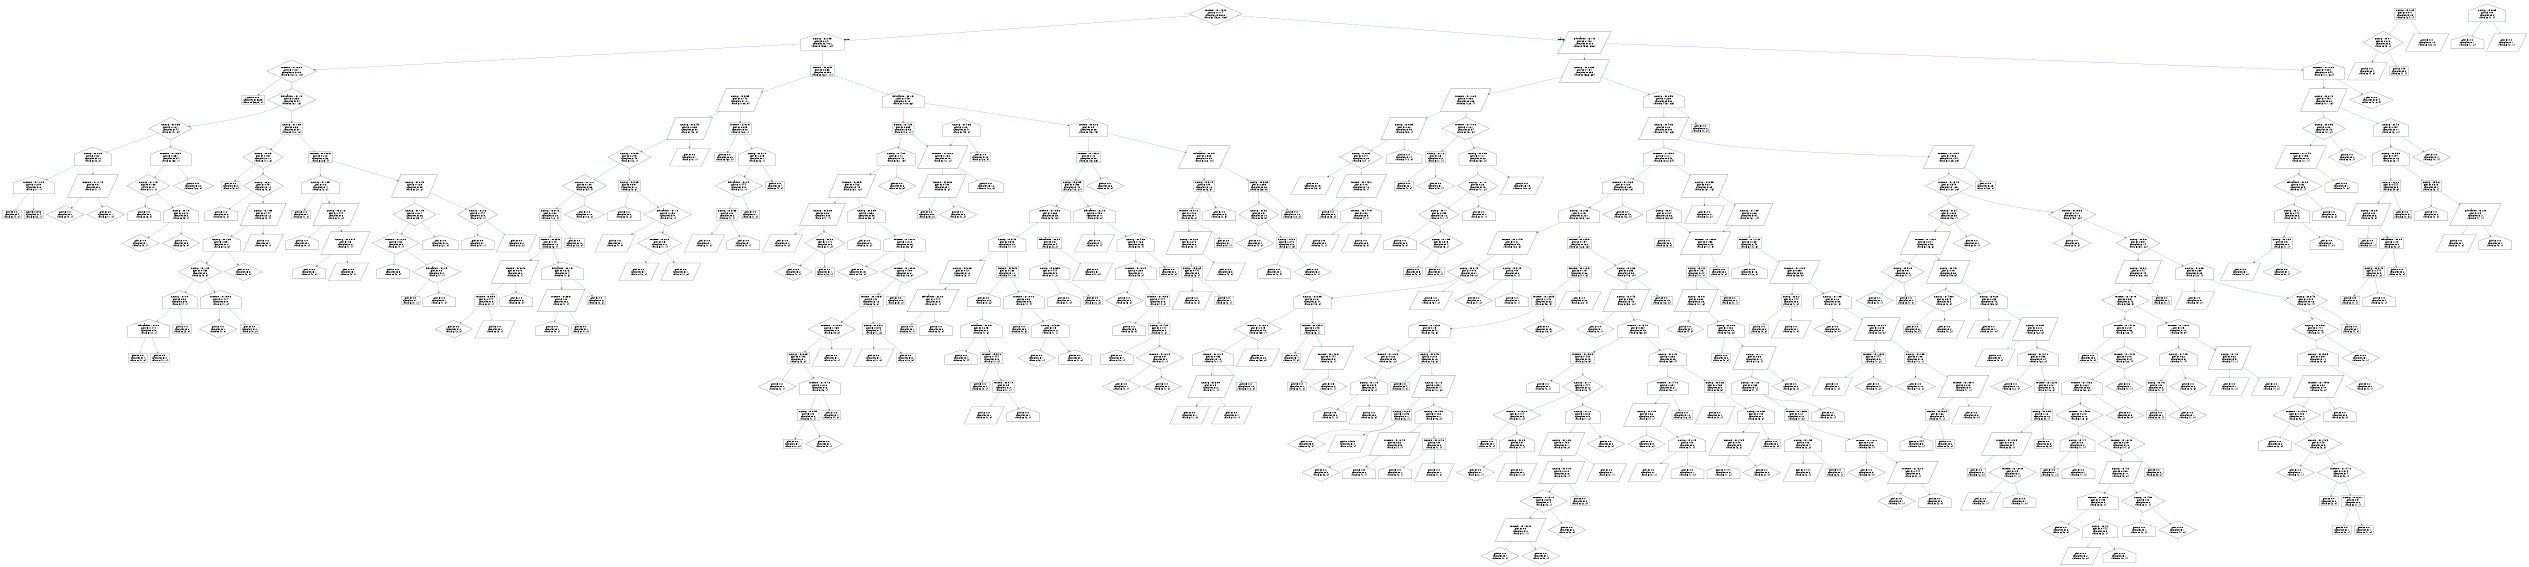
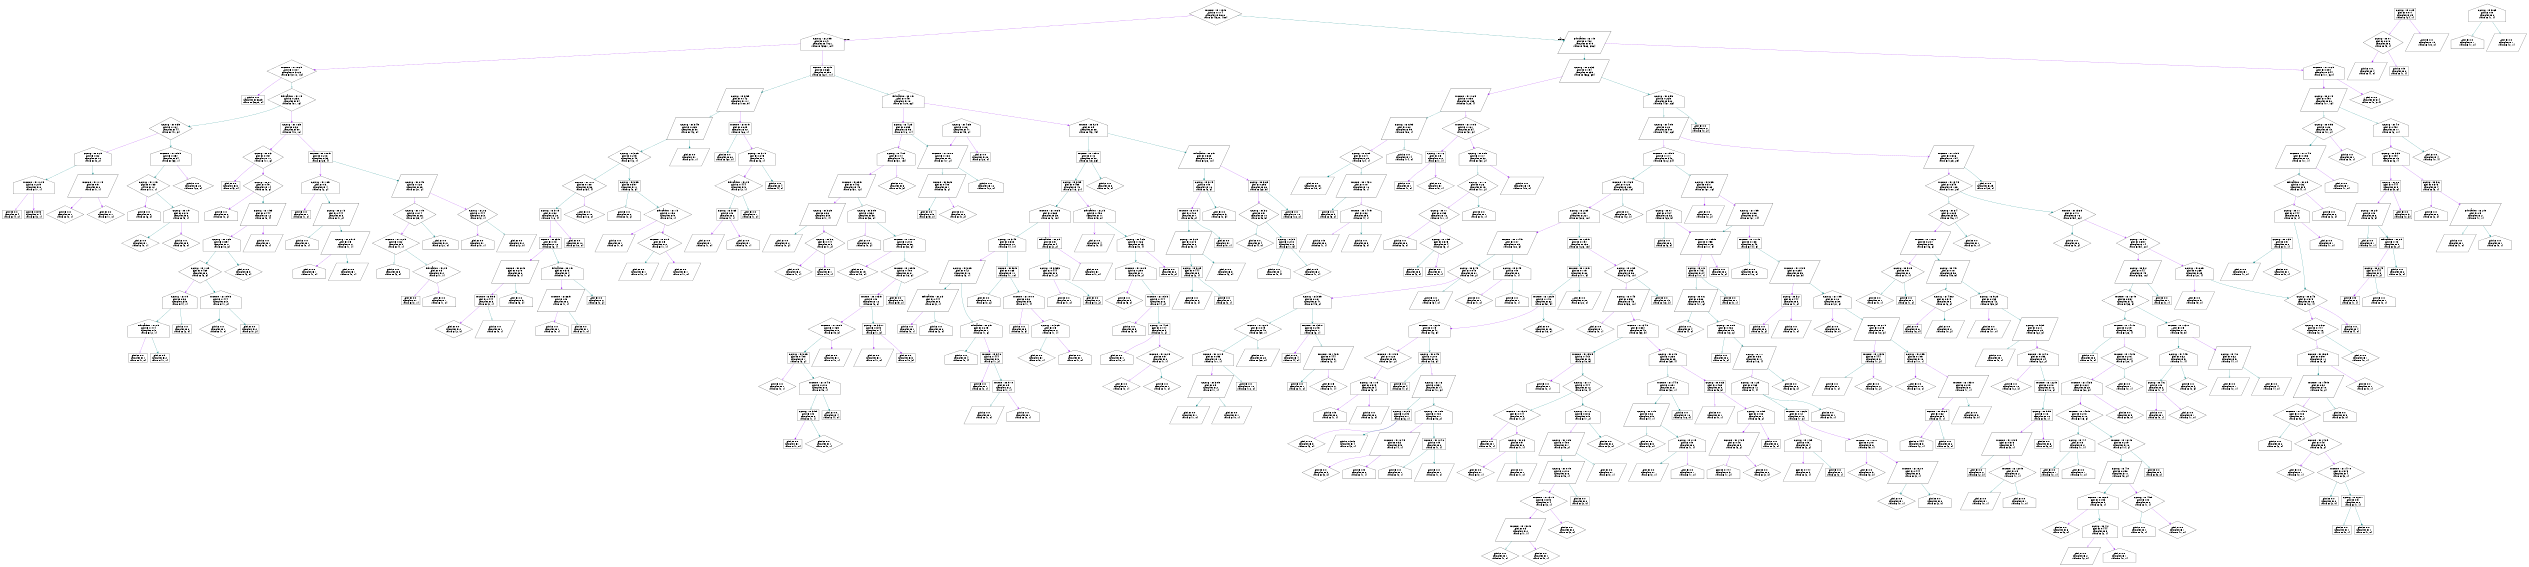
(2287, 229) -> (2301, 255)
(983, 312) -> (963, 303)
none -> (2318, 370)
